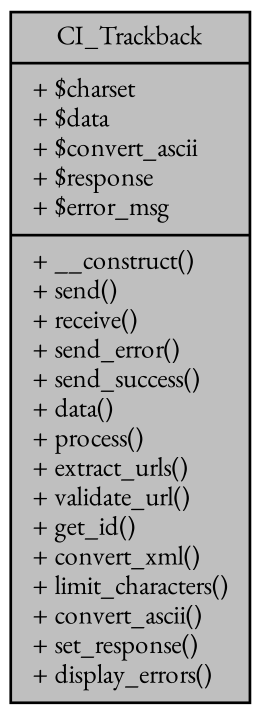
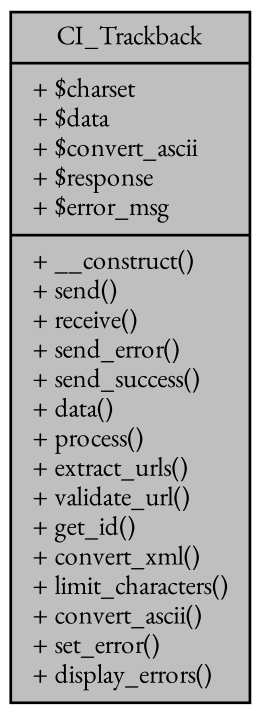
(116, 645) -> (97, 645)
